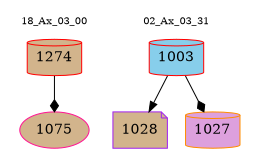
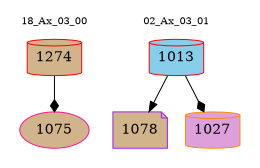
(176, 22) -> (176, 22)
(176, 57) -> (176, 57)
(140, 130) -> (140, 130)
